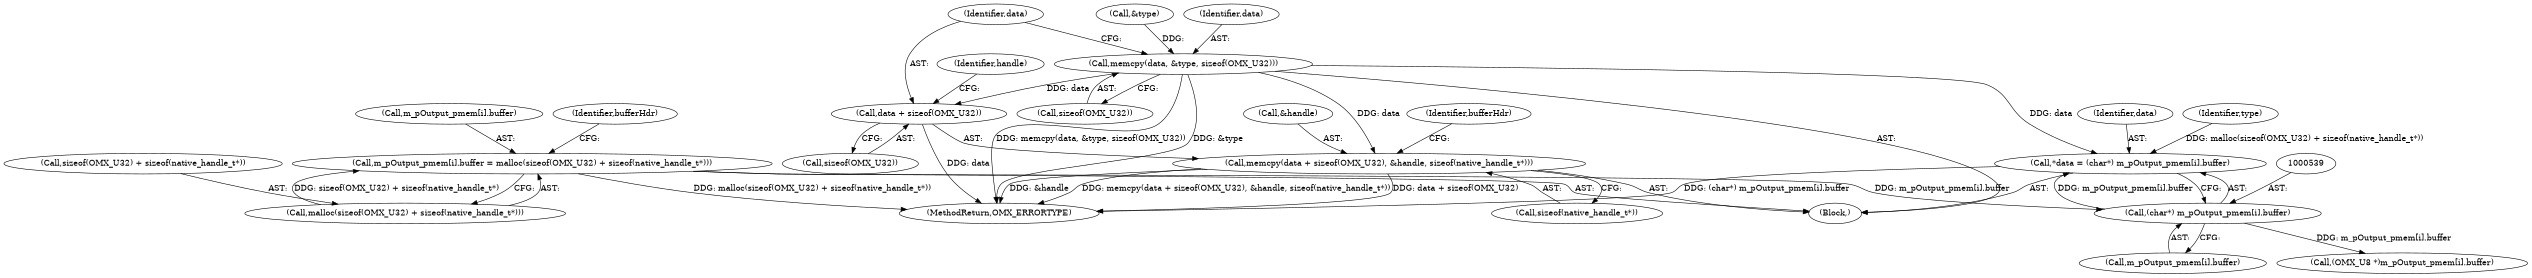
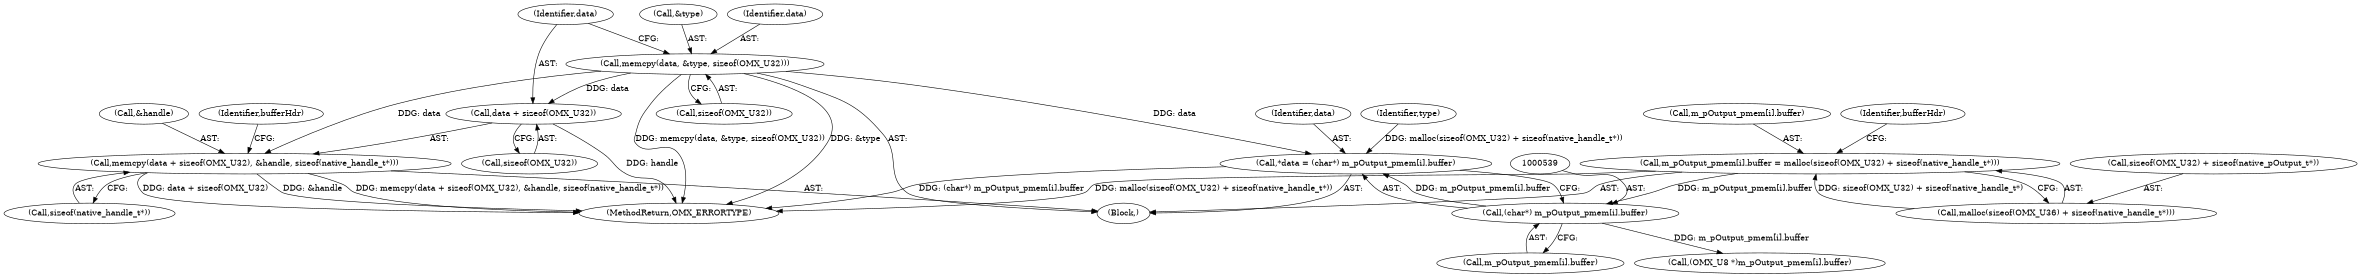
(1175, 39) -> (699, 39)
(991, 64) -> none
(143, 164) -> (2214, 164)
(969, 164) -> (652, 164)
(405, 213) -> (2056, 213)
